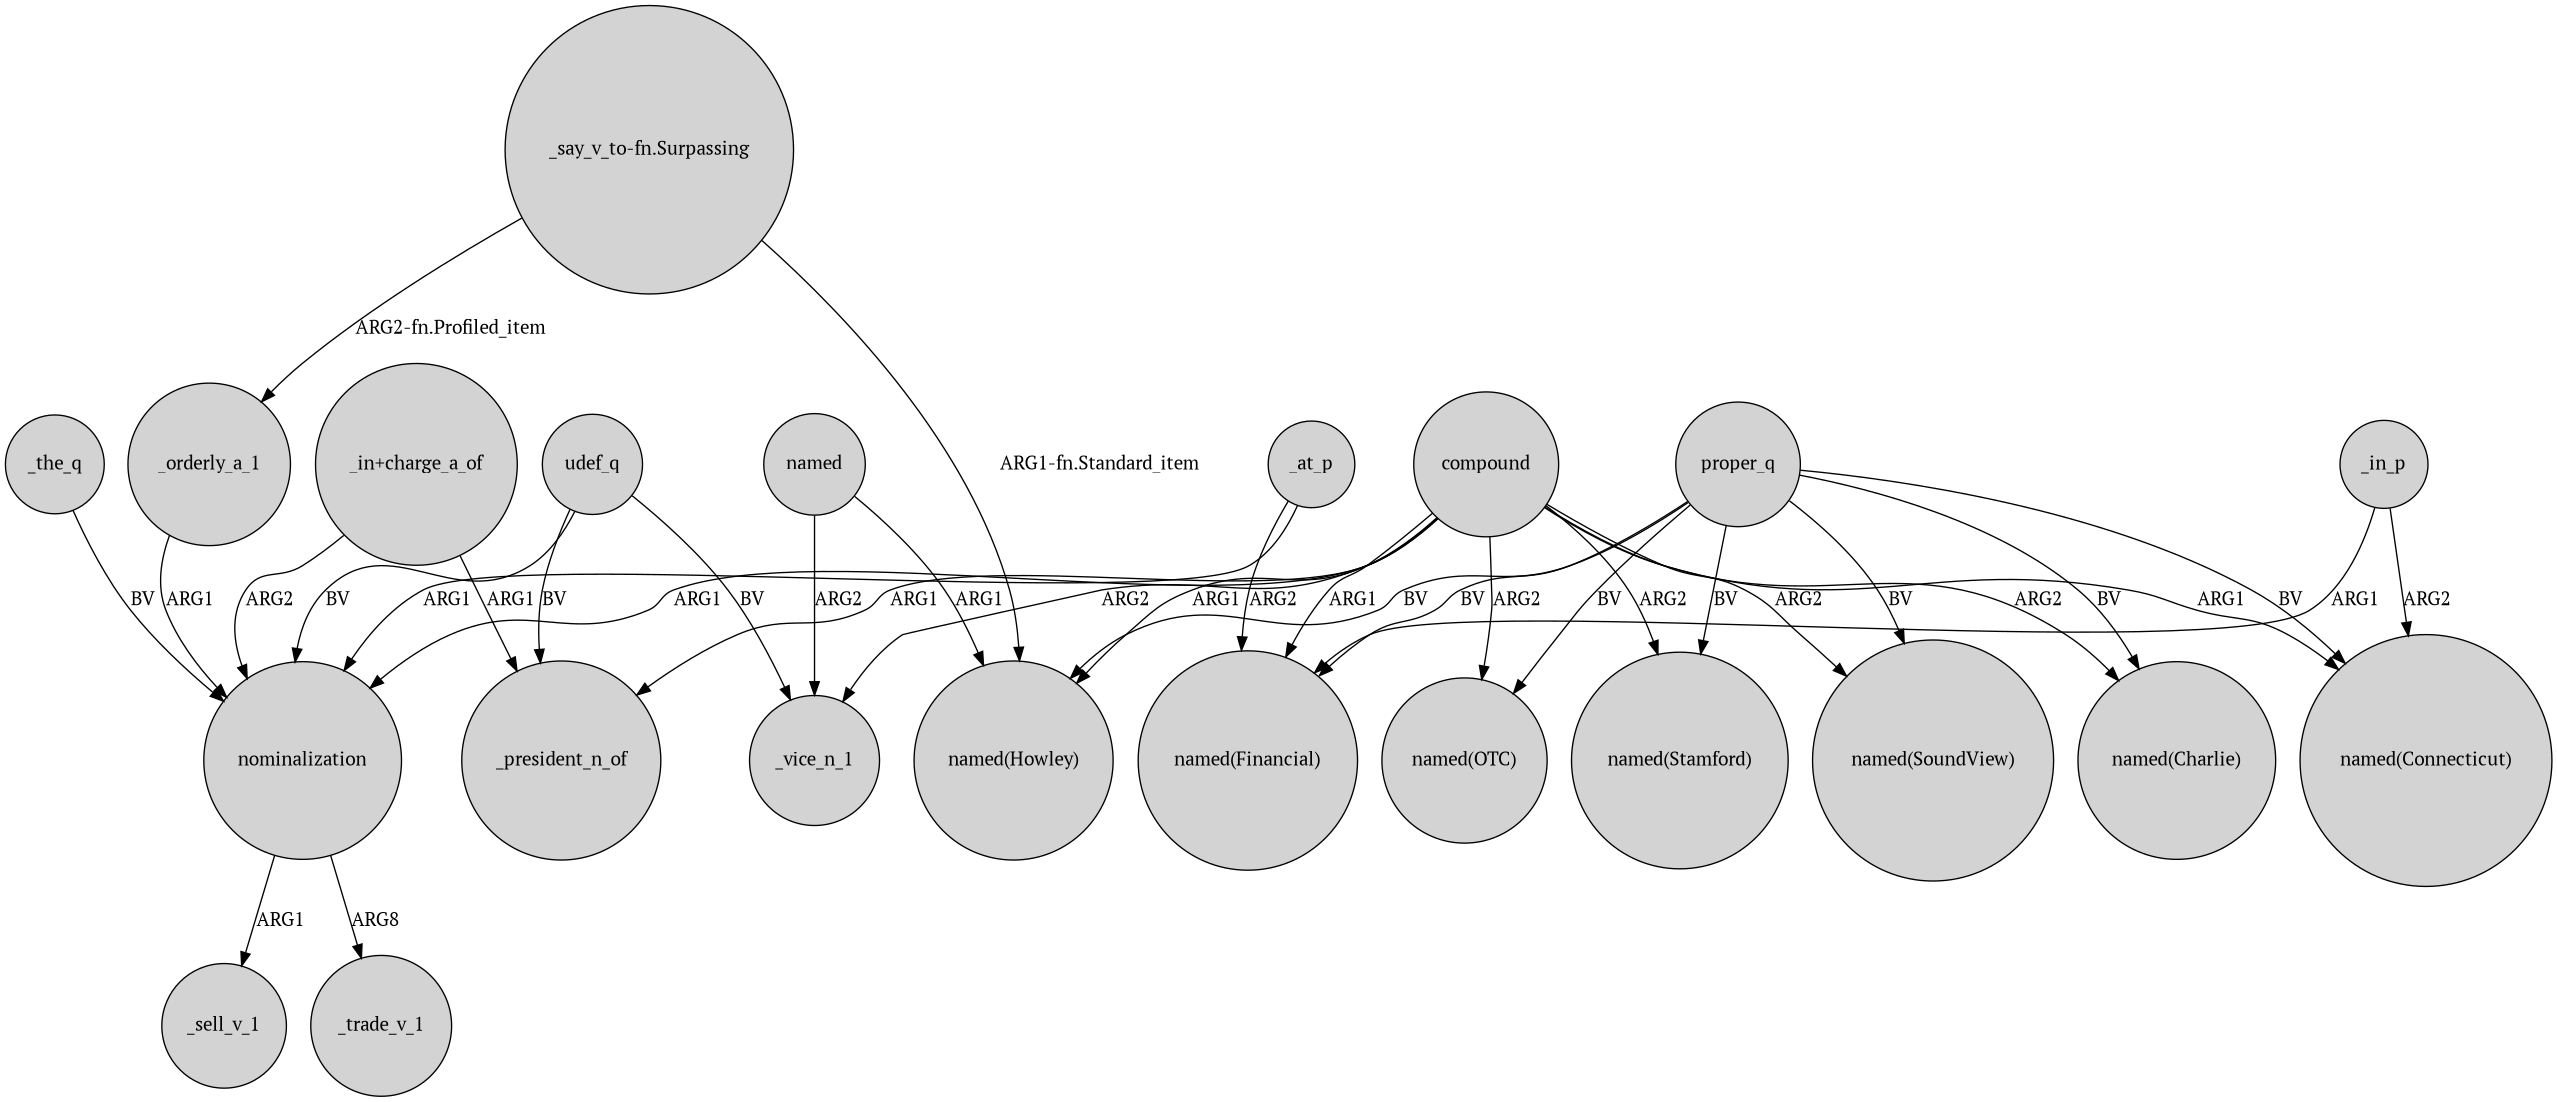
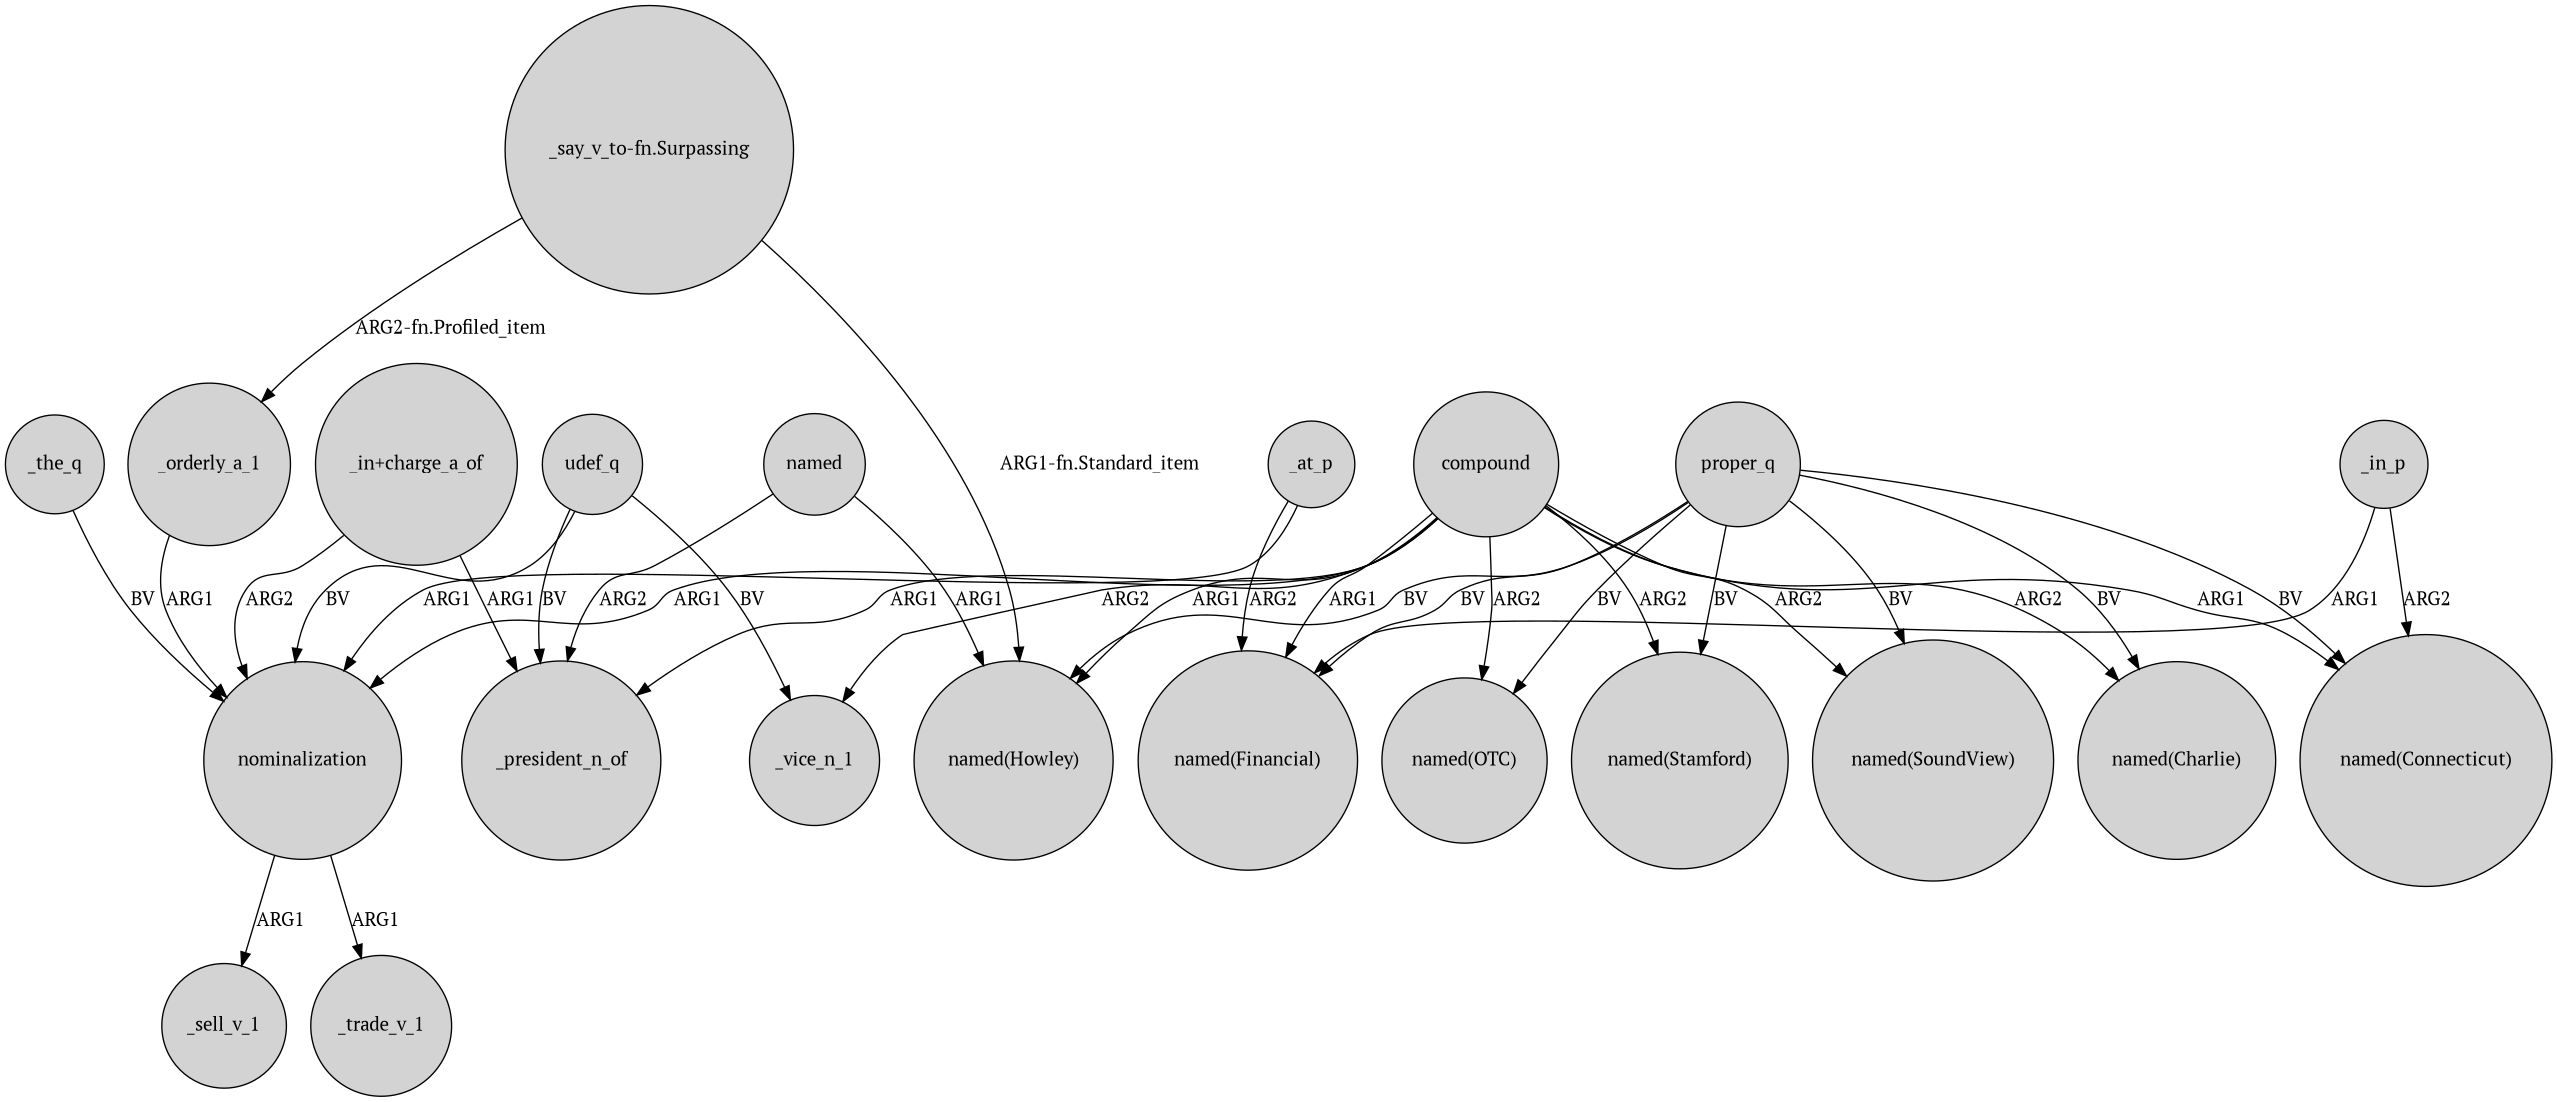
(815, 599) -> (660, 563)
(376, 921) -> (376, 921)
